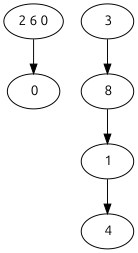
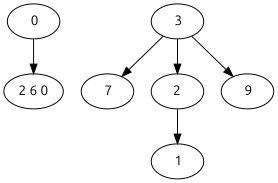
(34, 52) -> (34, 52)
none -> (107, 91)
(107, 91) -> (177, 91)
none -> (247, 91)
(107, 231) -> none
